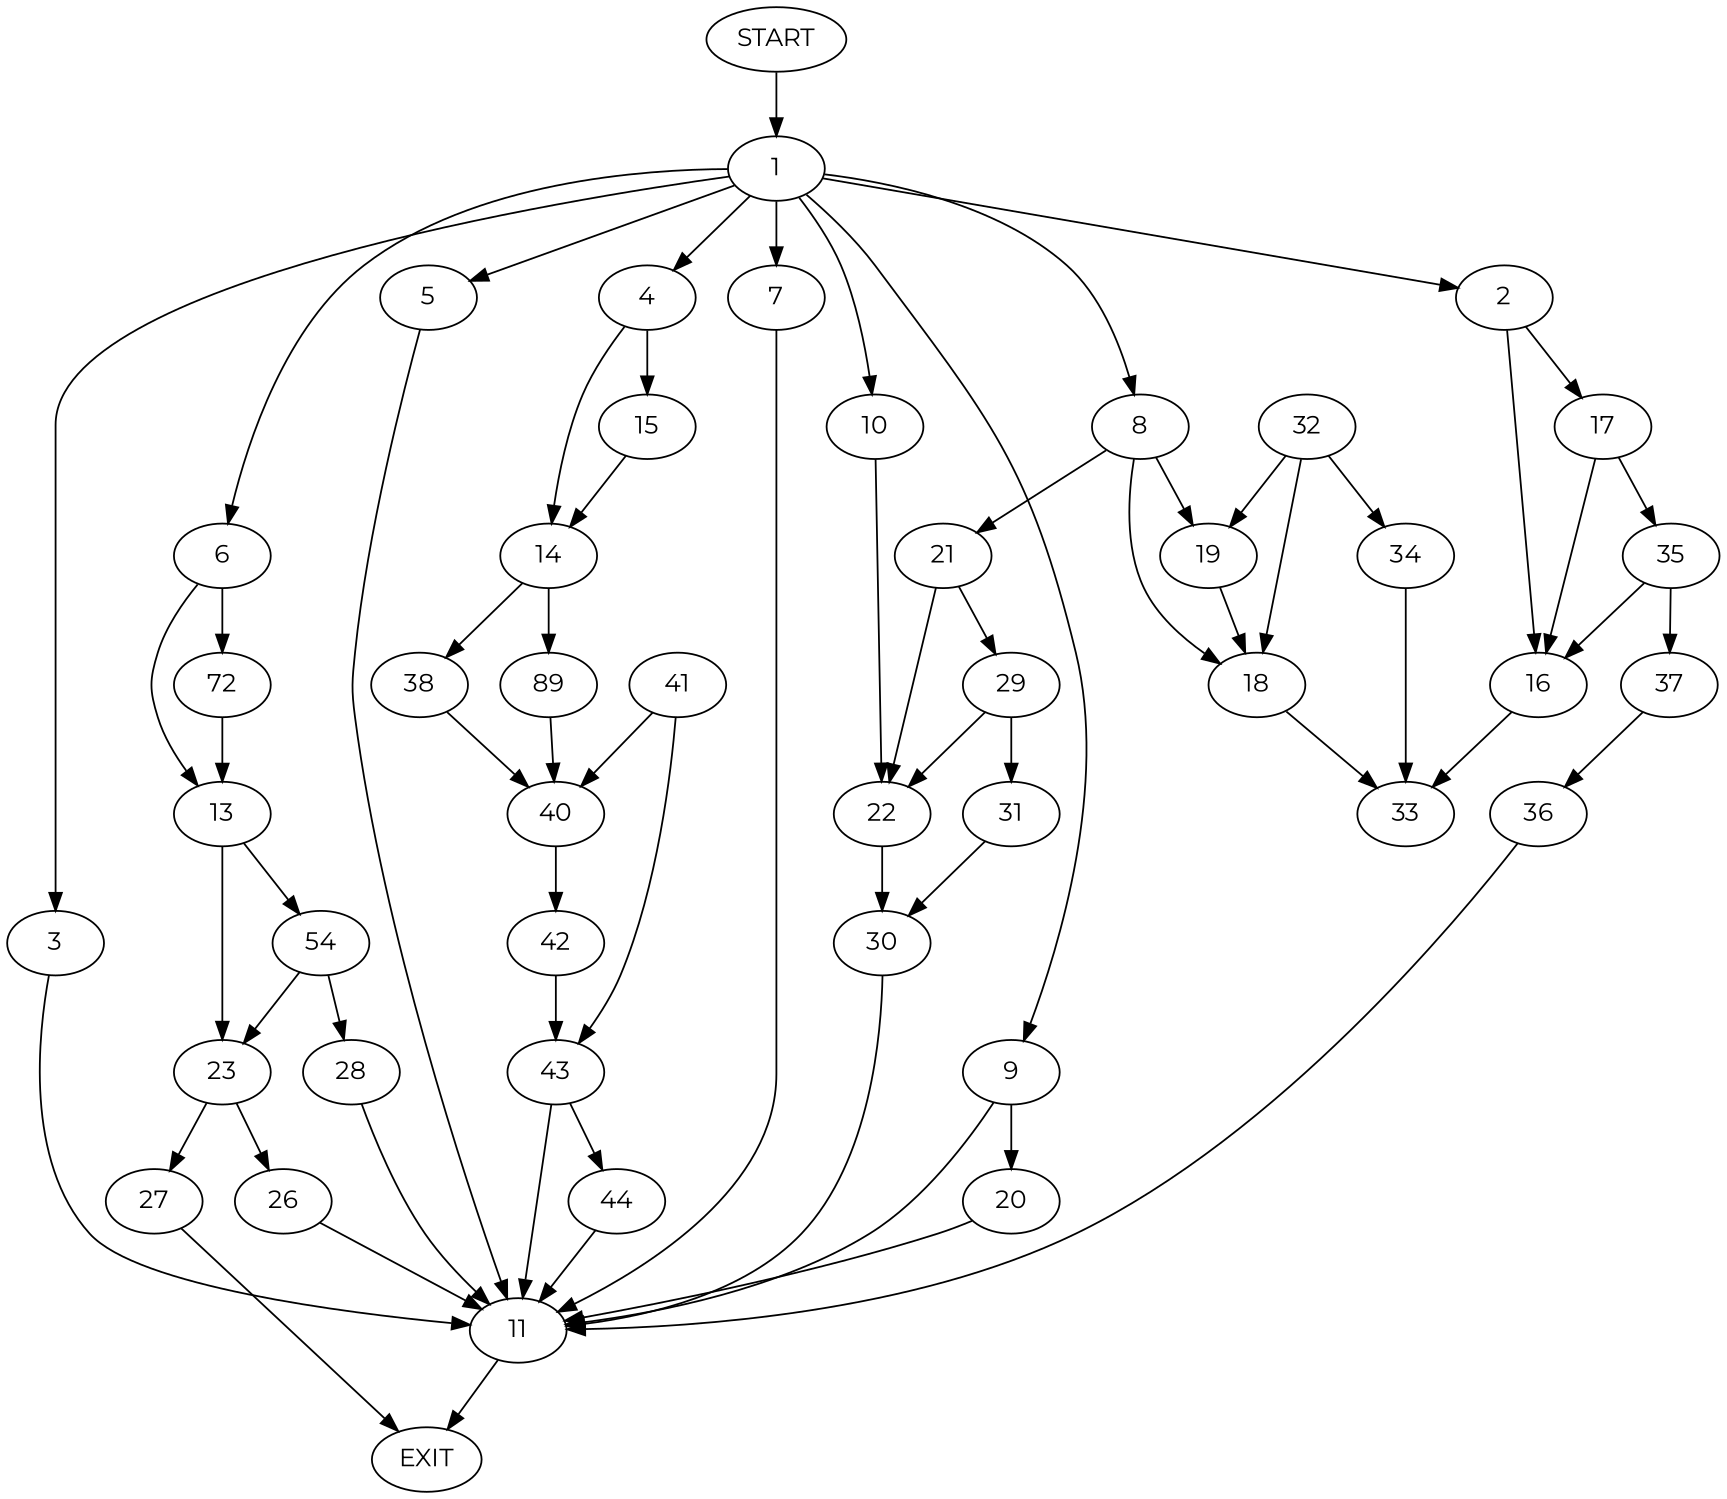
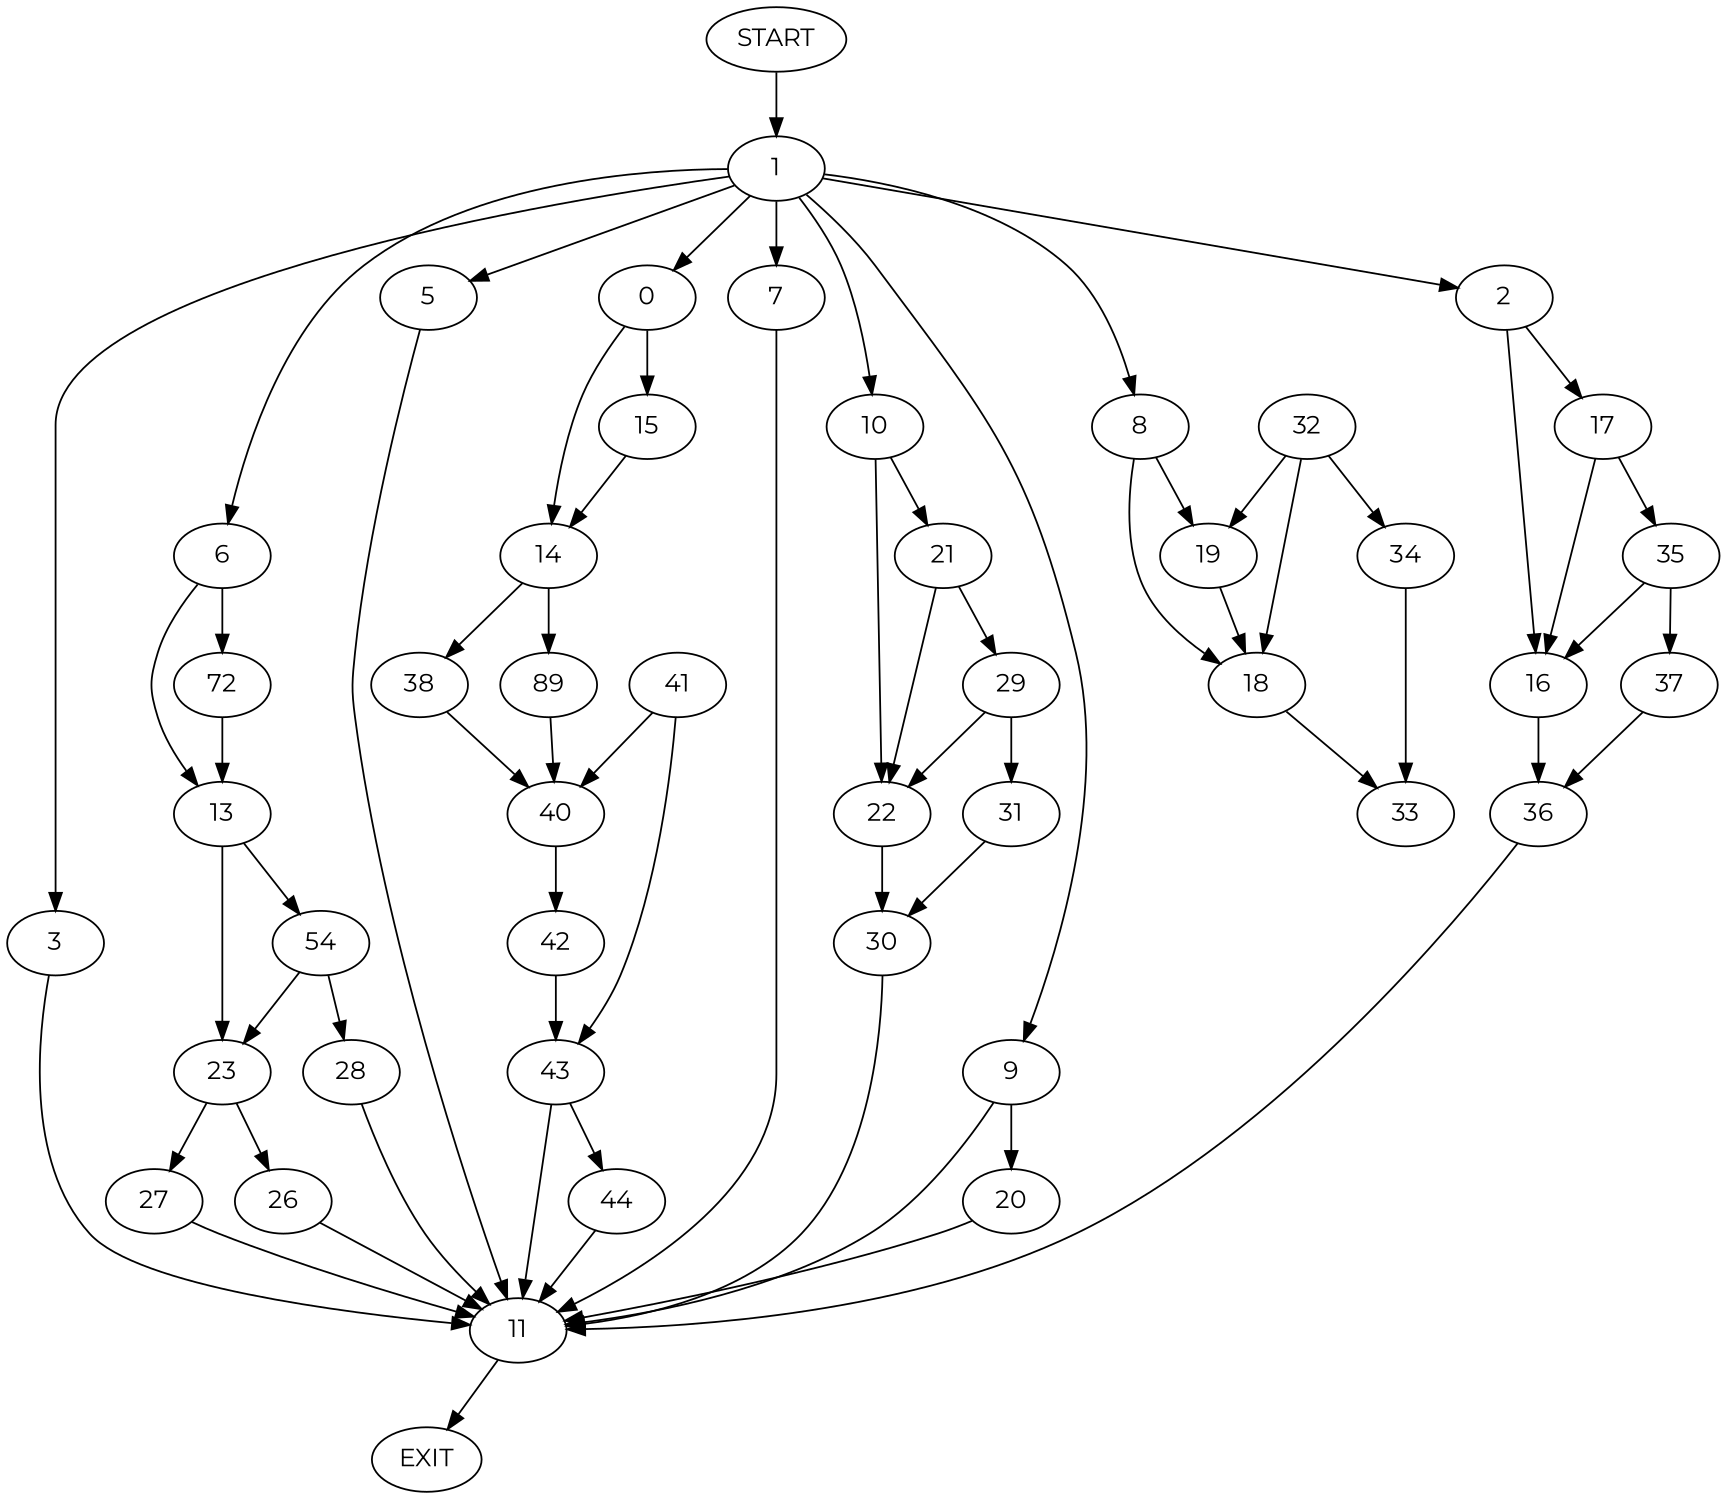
(647, 298) -> (647, 298)
(1049, 487) -> (905, 483)
(1479, 743) -> (1538, 741)
(283, 1323) -> (323, 1271)
